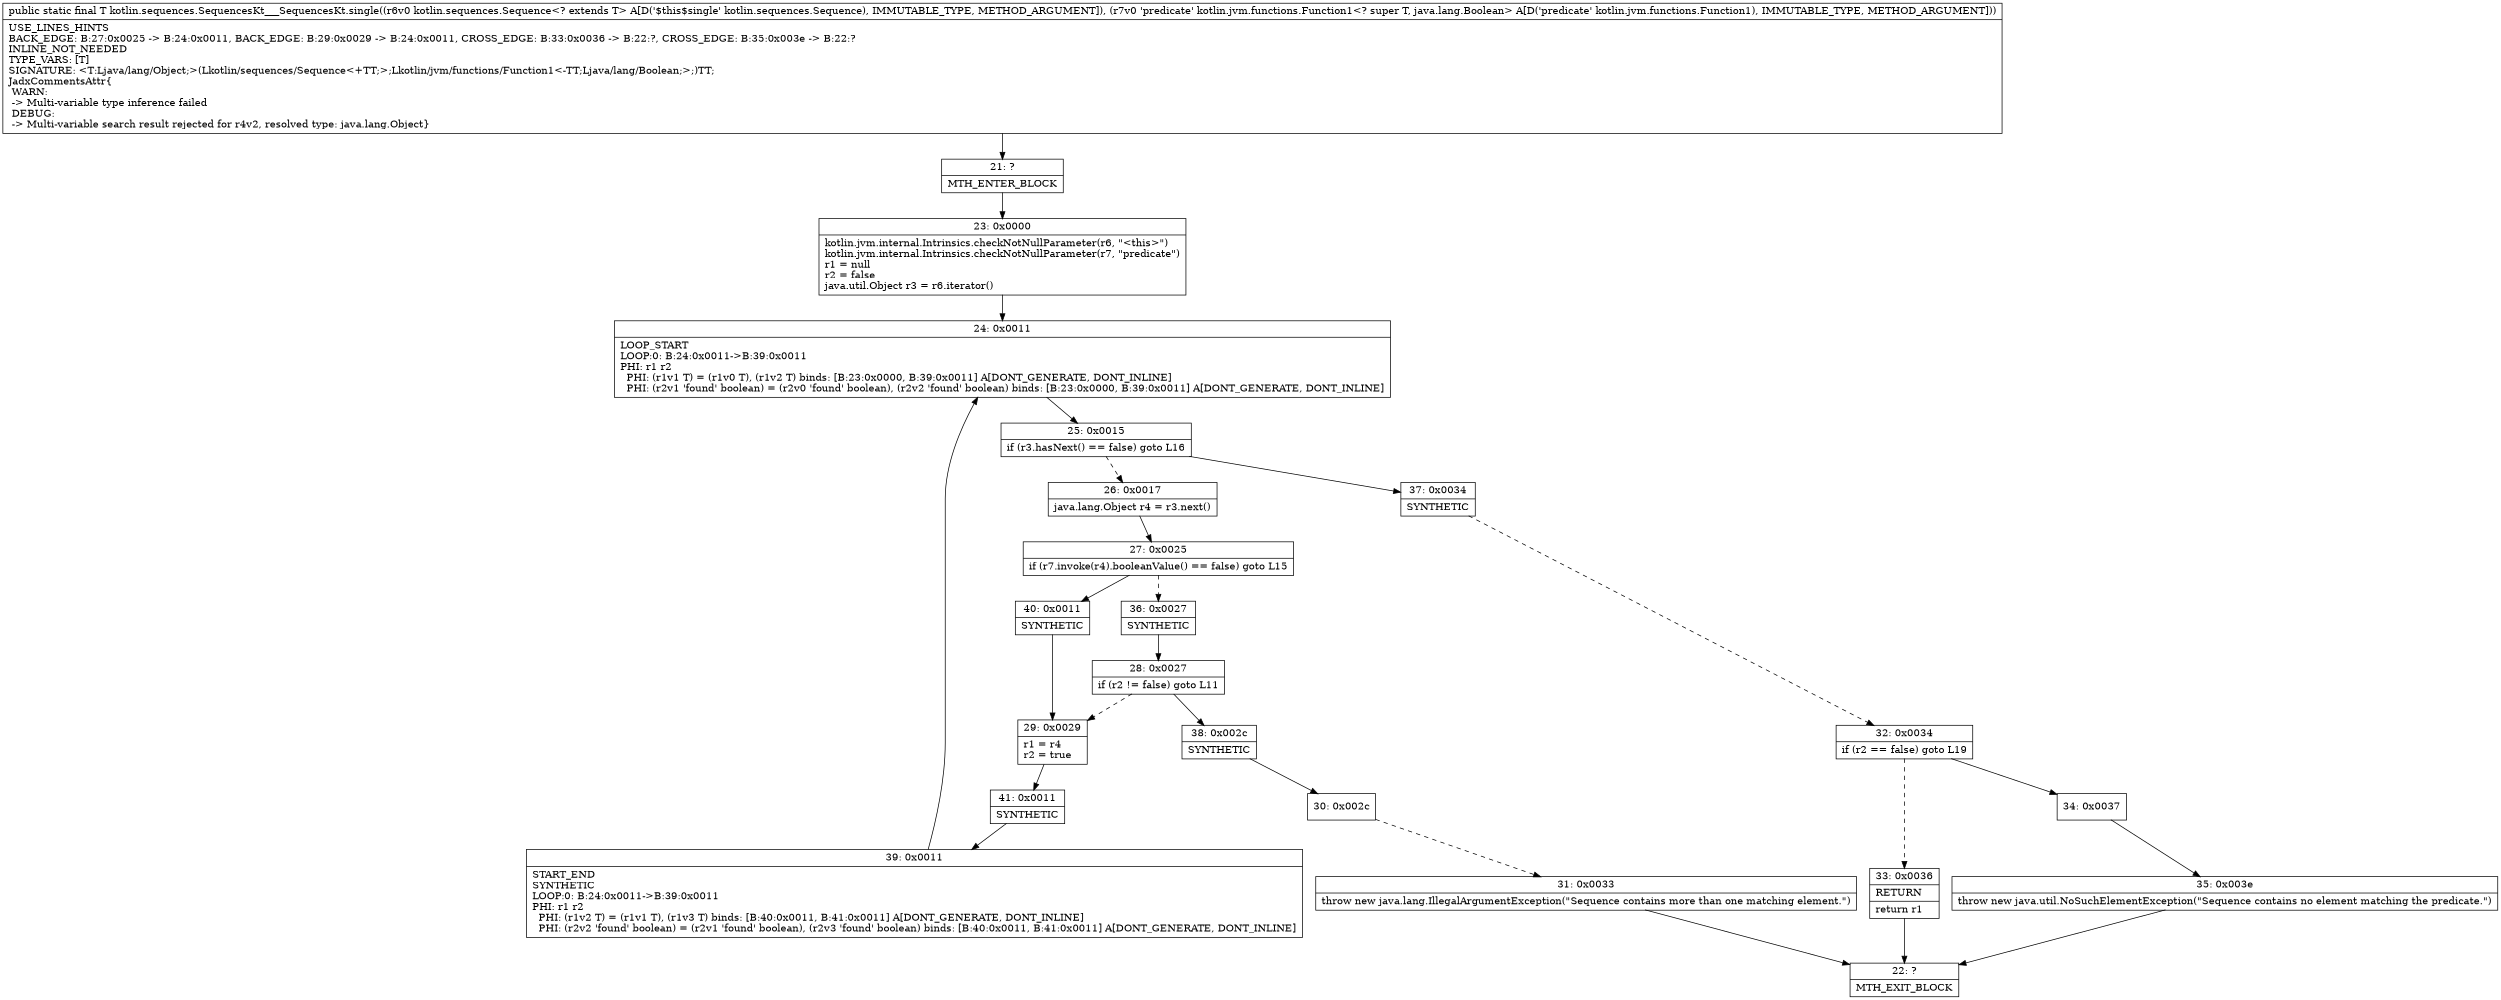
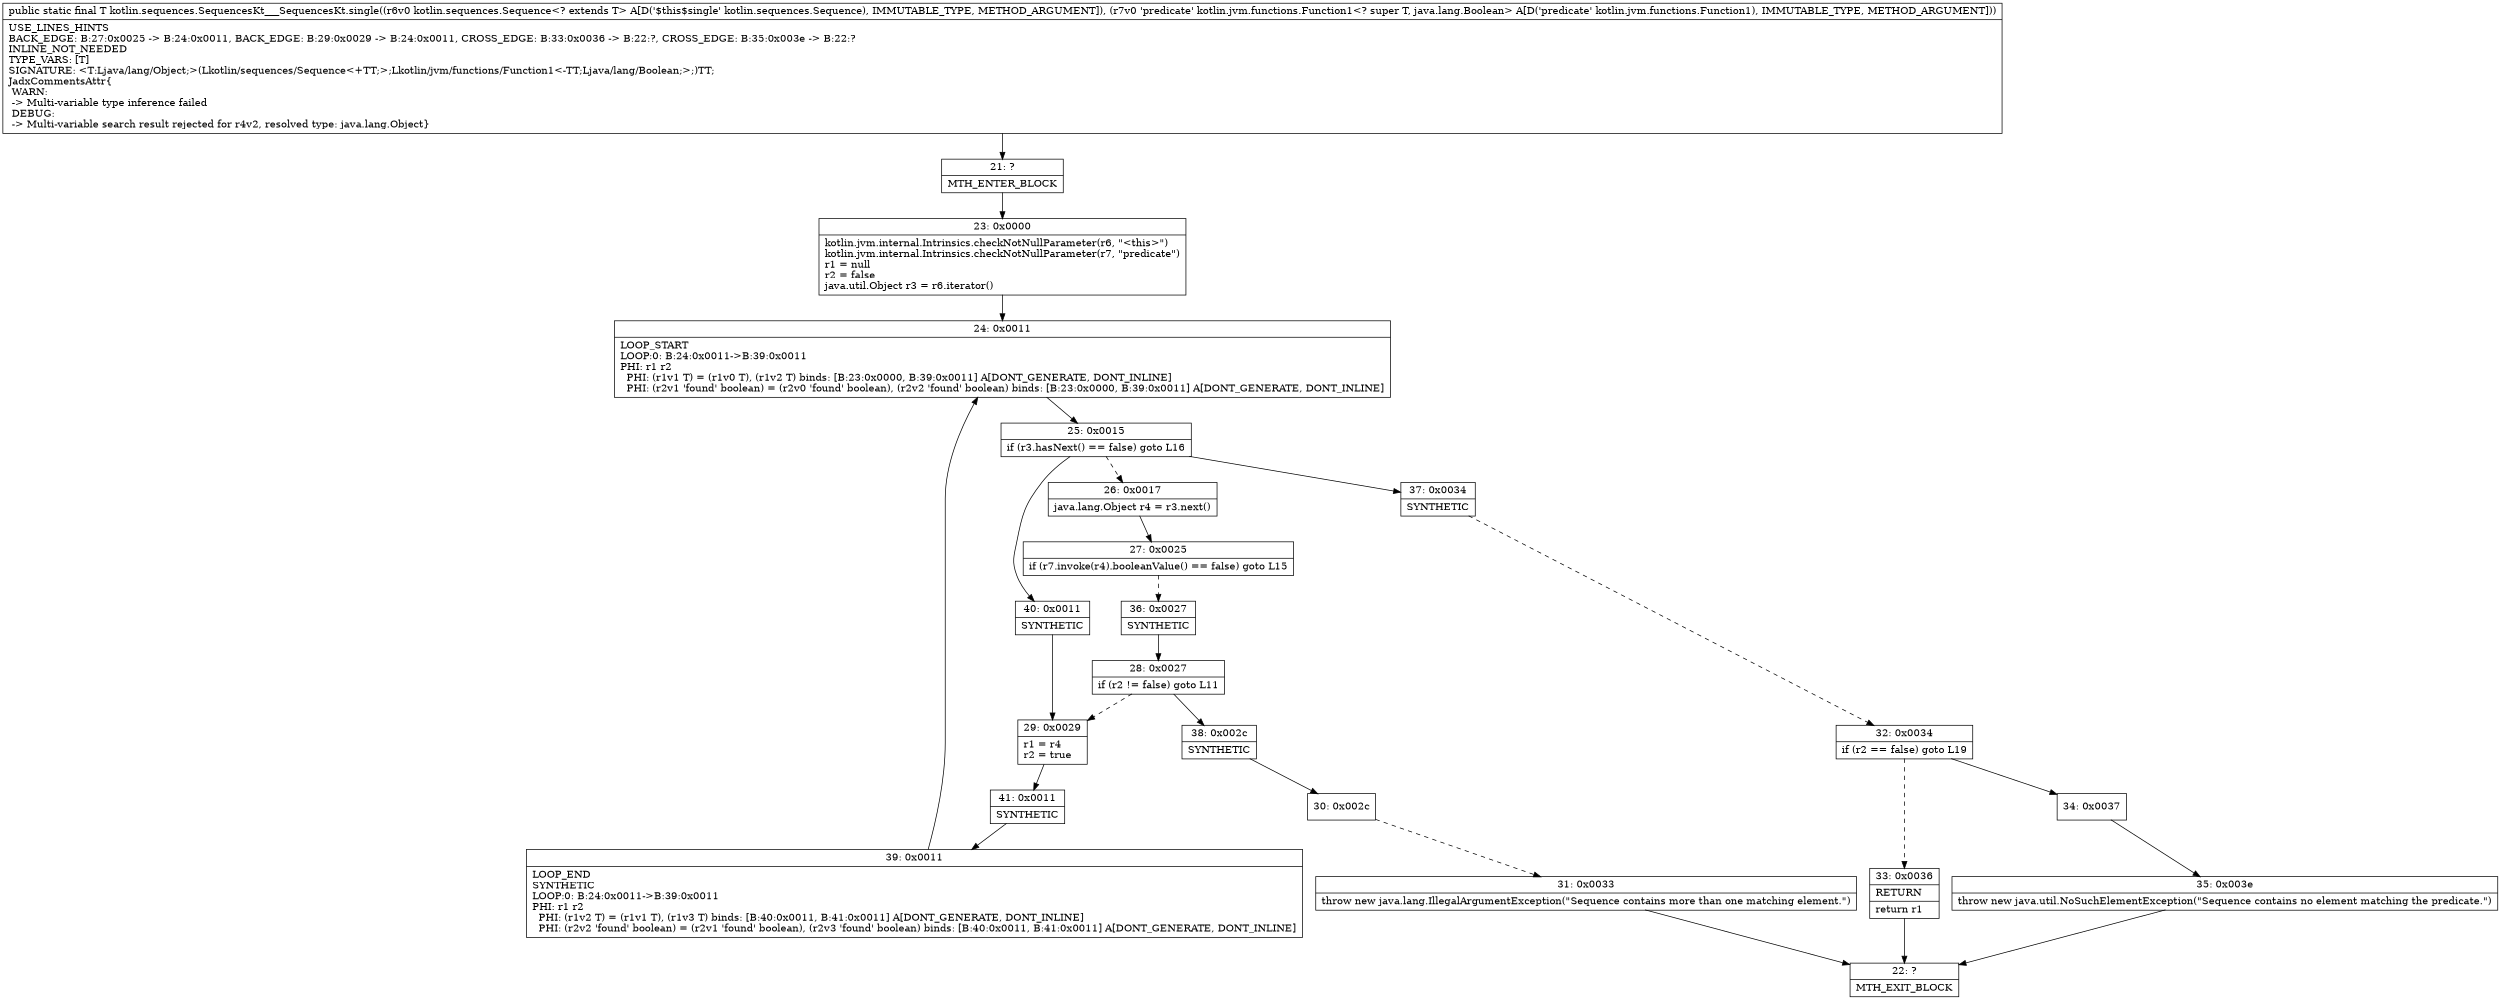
(1109, 587) -> (1022, 520)
(564, 875) -> (561, 875)
